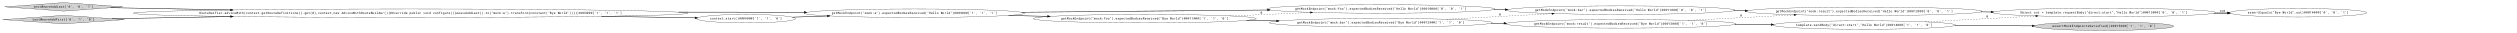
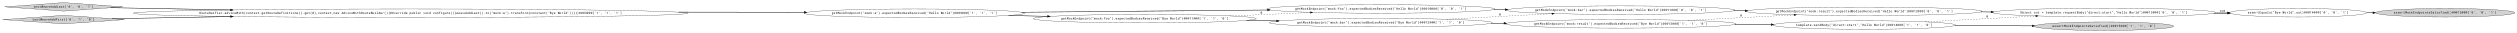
none -> (2445, 13)
(746, 19) -> none
